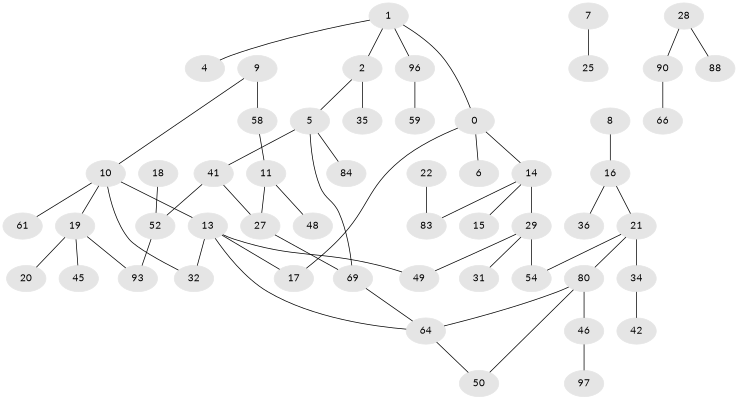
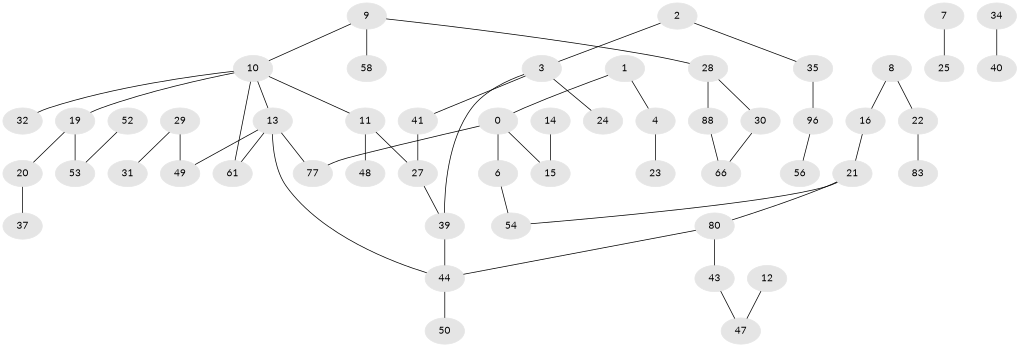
none -> (538, 38)
(376, 42) -> none
(402, 42) -> (813, 95)
(663, 69) -> (761, 121)
none -> (905, 95)
(310, 121) -> (542, 69)
(415, 121) -> (800, 174)
(261, 143) -> (309, 95)
(503, 147) -> (524, 147)
none -> (715, 147)
(158, 174) -> none
(346, 174) -> (603, 121)
none -> (656, 174)
(184, 200) -> none
(479, 200) -> none
(532, 200) -> none
none -> (23, 226)
(584, 226) -> none
(201, 252) -> (253, 147)
(532, 252) -> (505, 200)
(637, 252) -> none
(79, 279) -> none
(138, 279) -> (75, 174)
(294, 279) -> (313, 174)
(353, 279) -> (445, 226)
none -> (767, 279)
(426, 331) -> (445, 279)
(532, 331) -> none
(584, 331) -> (715, 279)
(637, 331) -> (997, 69)
(584, 384) -> (741, 331)
